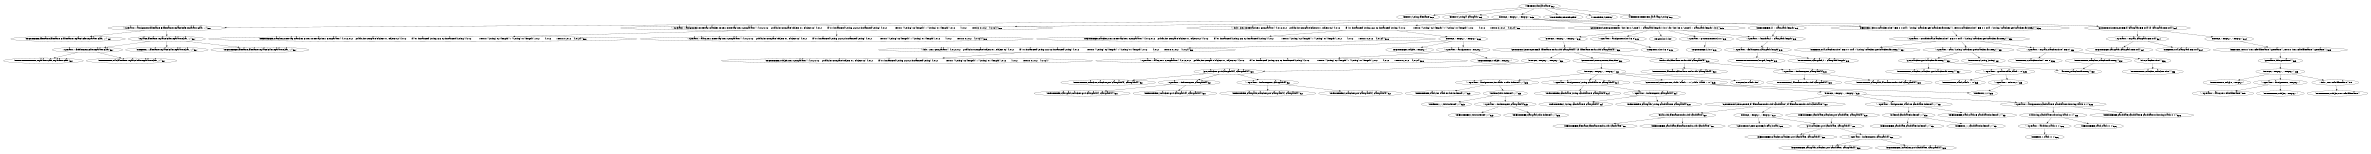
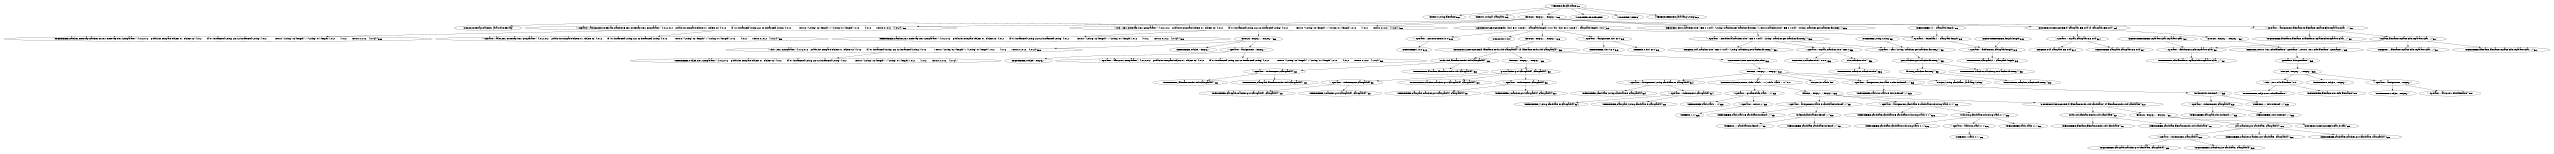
(1553, 6) -> (1579, 6)
none -> (488, 28)
none -> (1604, 50)
(66, 55) -> (2174, 44)
(1757, 55) -> (1998, 44)
(1975, 55) -> (1893, 44)
(2089, 66) -> (1972, 77)
(1714, 82) -> (1789, 82)
none -> (1960, 83)
(1840, 89) -> (1755, 87)
none -> (2332, 93)
(1832, 120) -> (2305, 131)
none -> (1897, 126)
